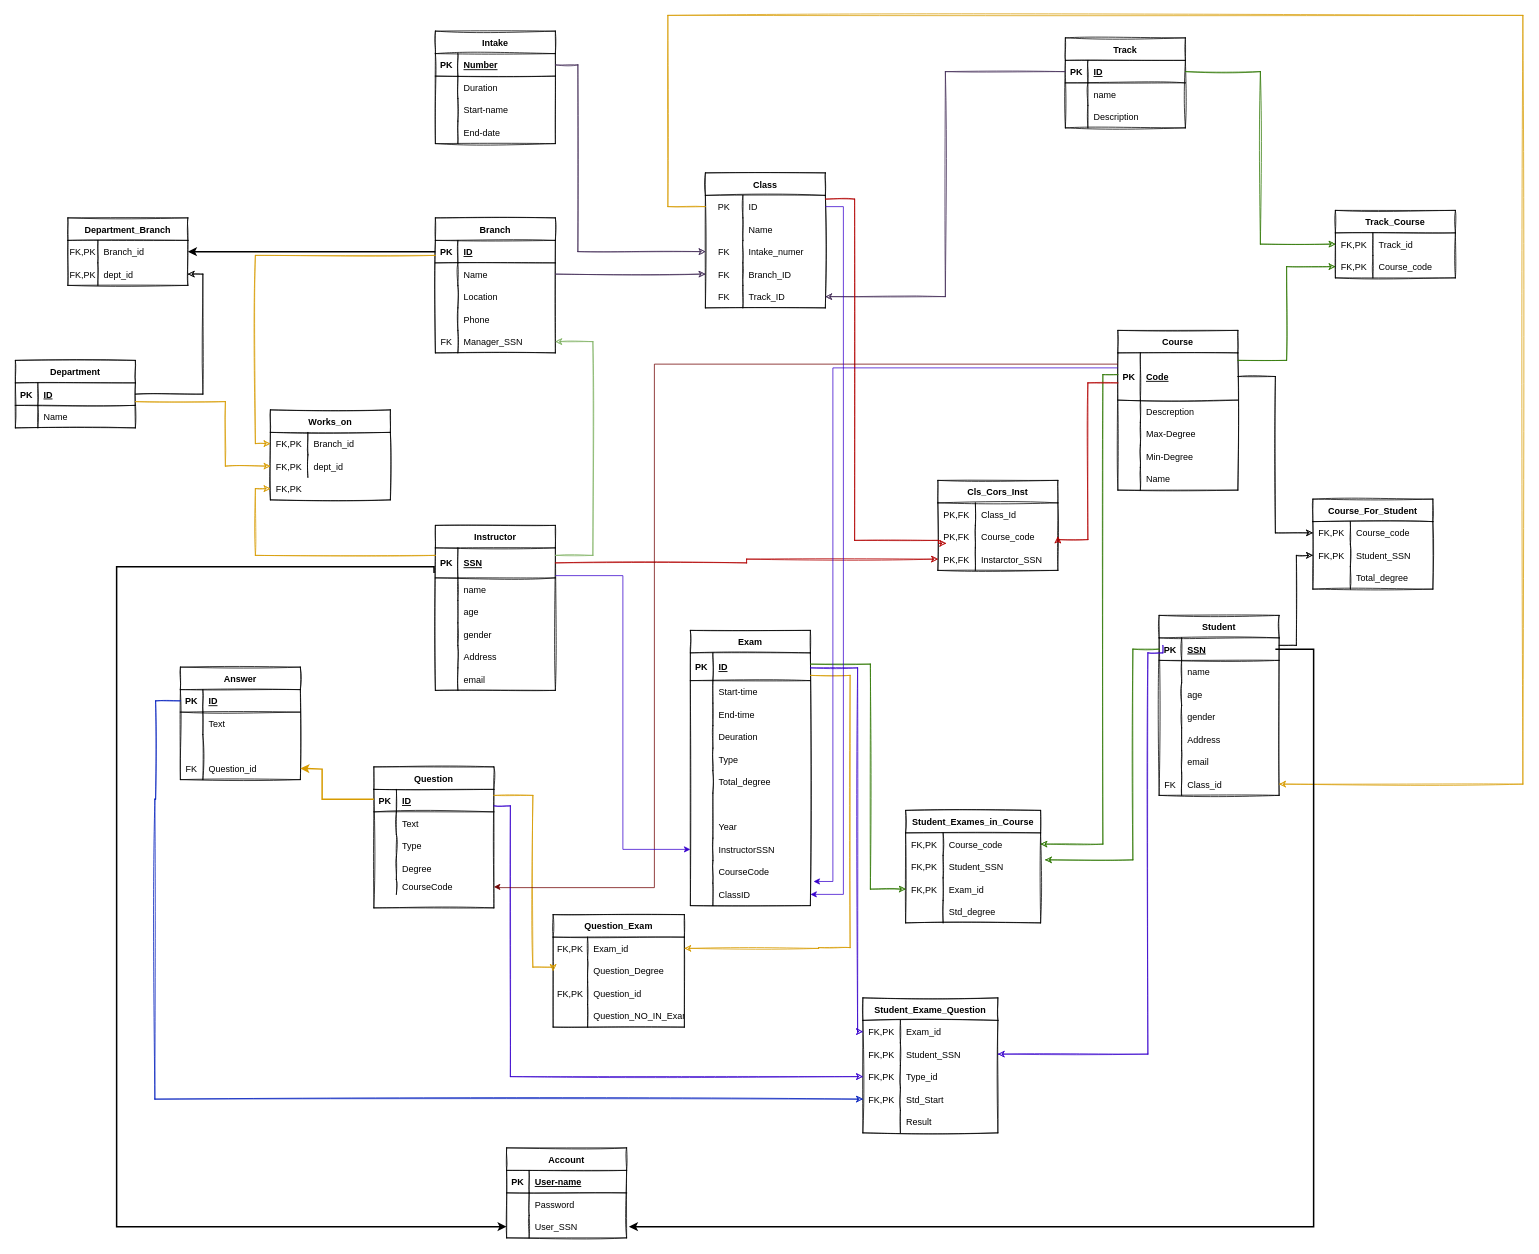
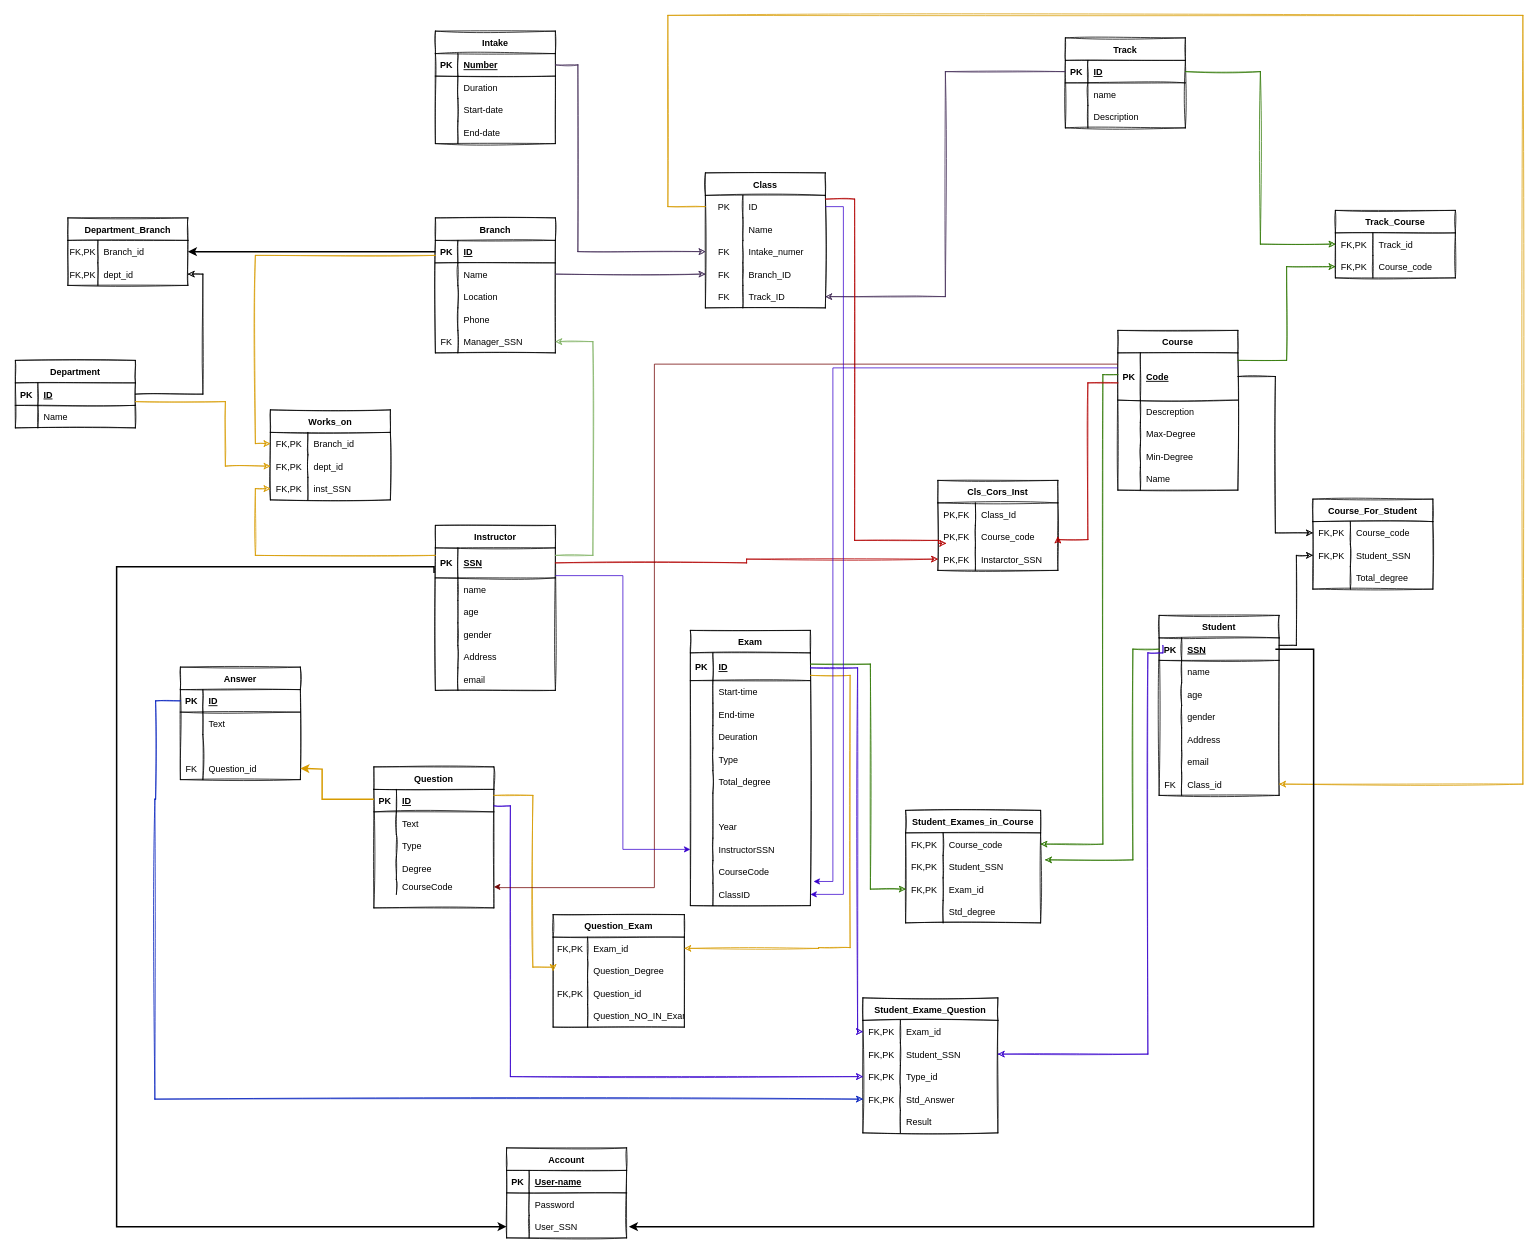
(489, 110) -> (489, 110)
none -> (349, 489)
(929, 1100) -> (931, 1100)
